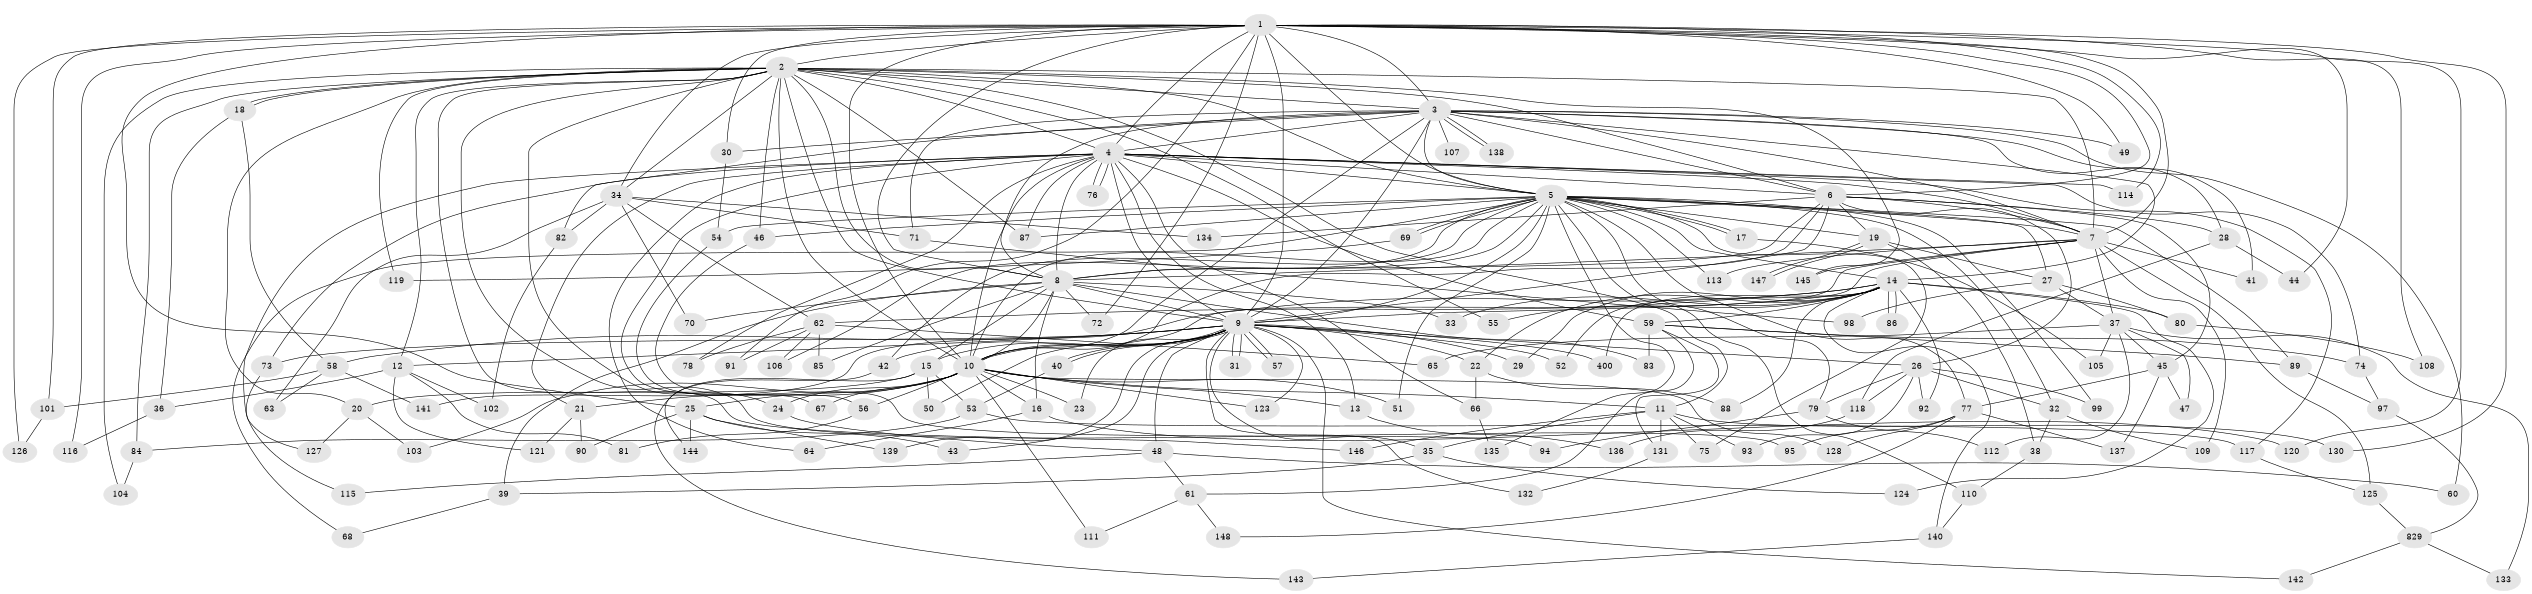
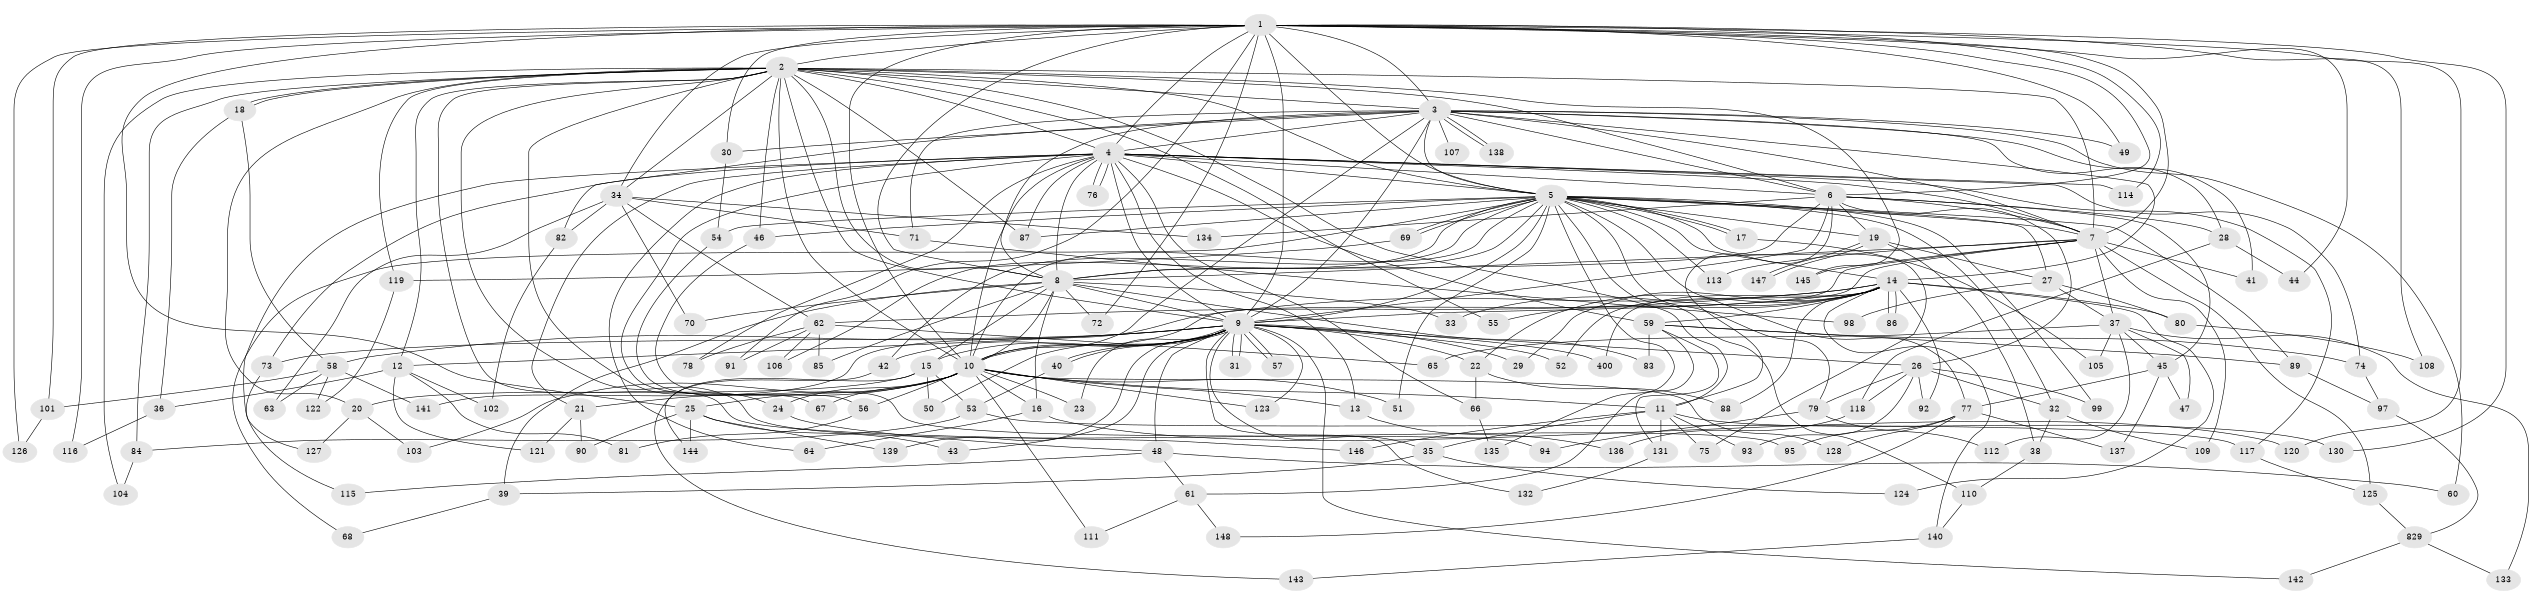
(1404, 274) -> (1687, 282)
none -> (313, 409)
